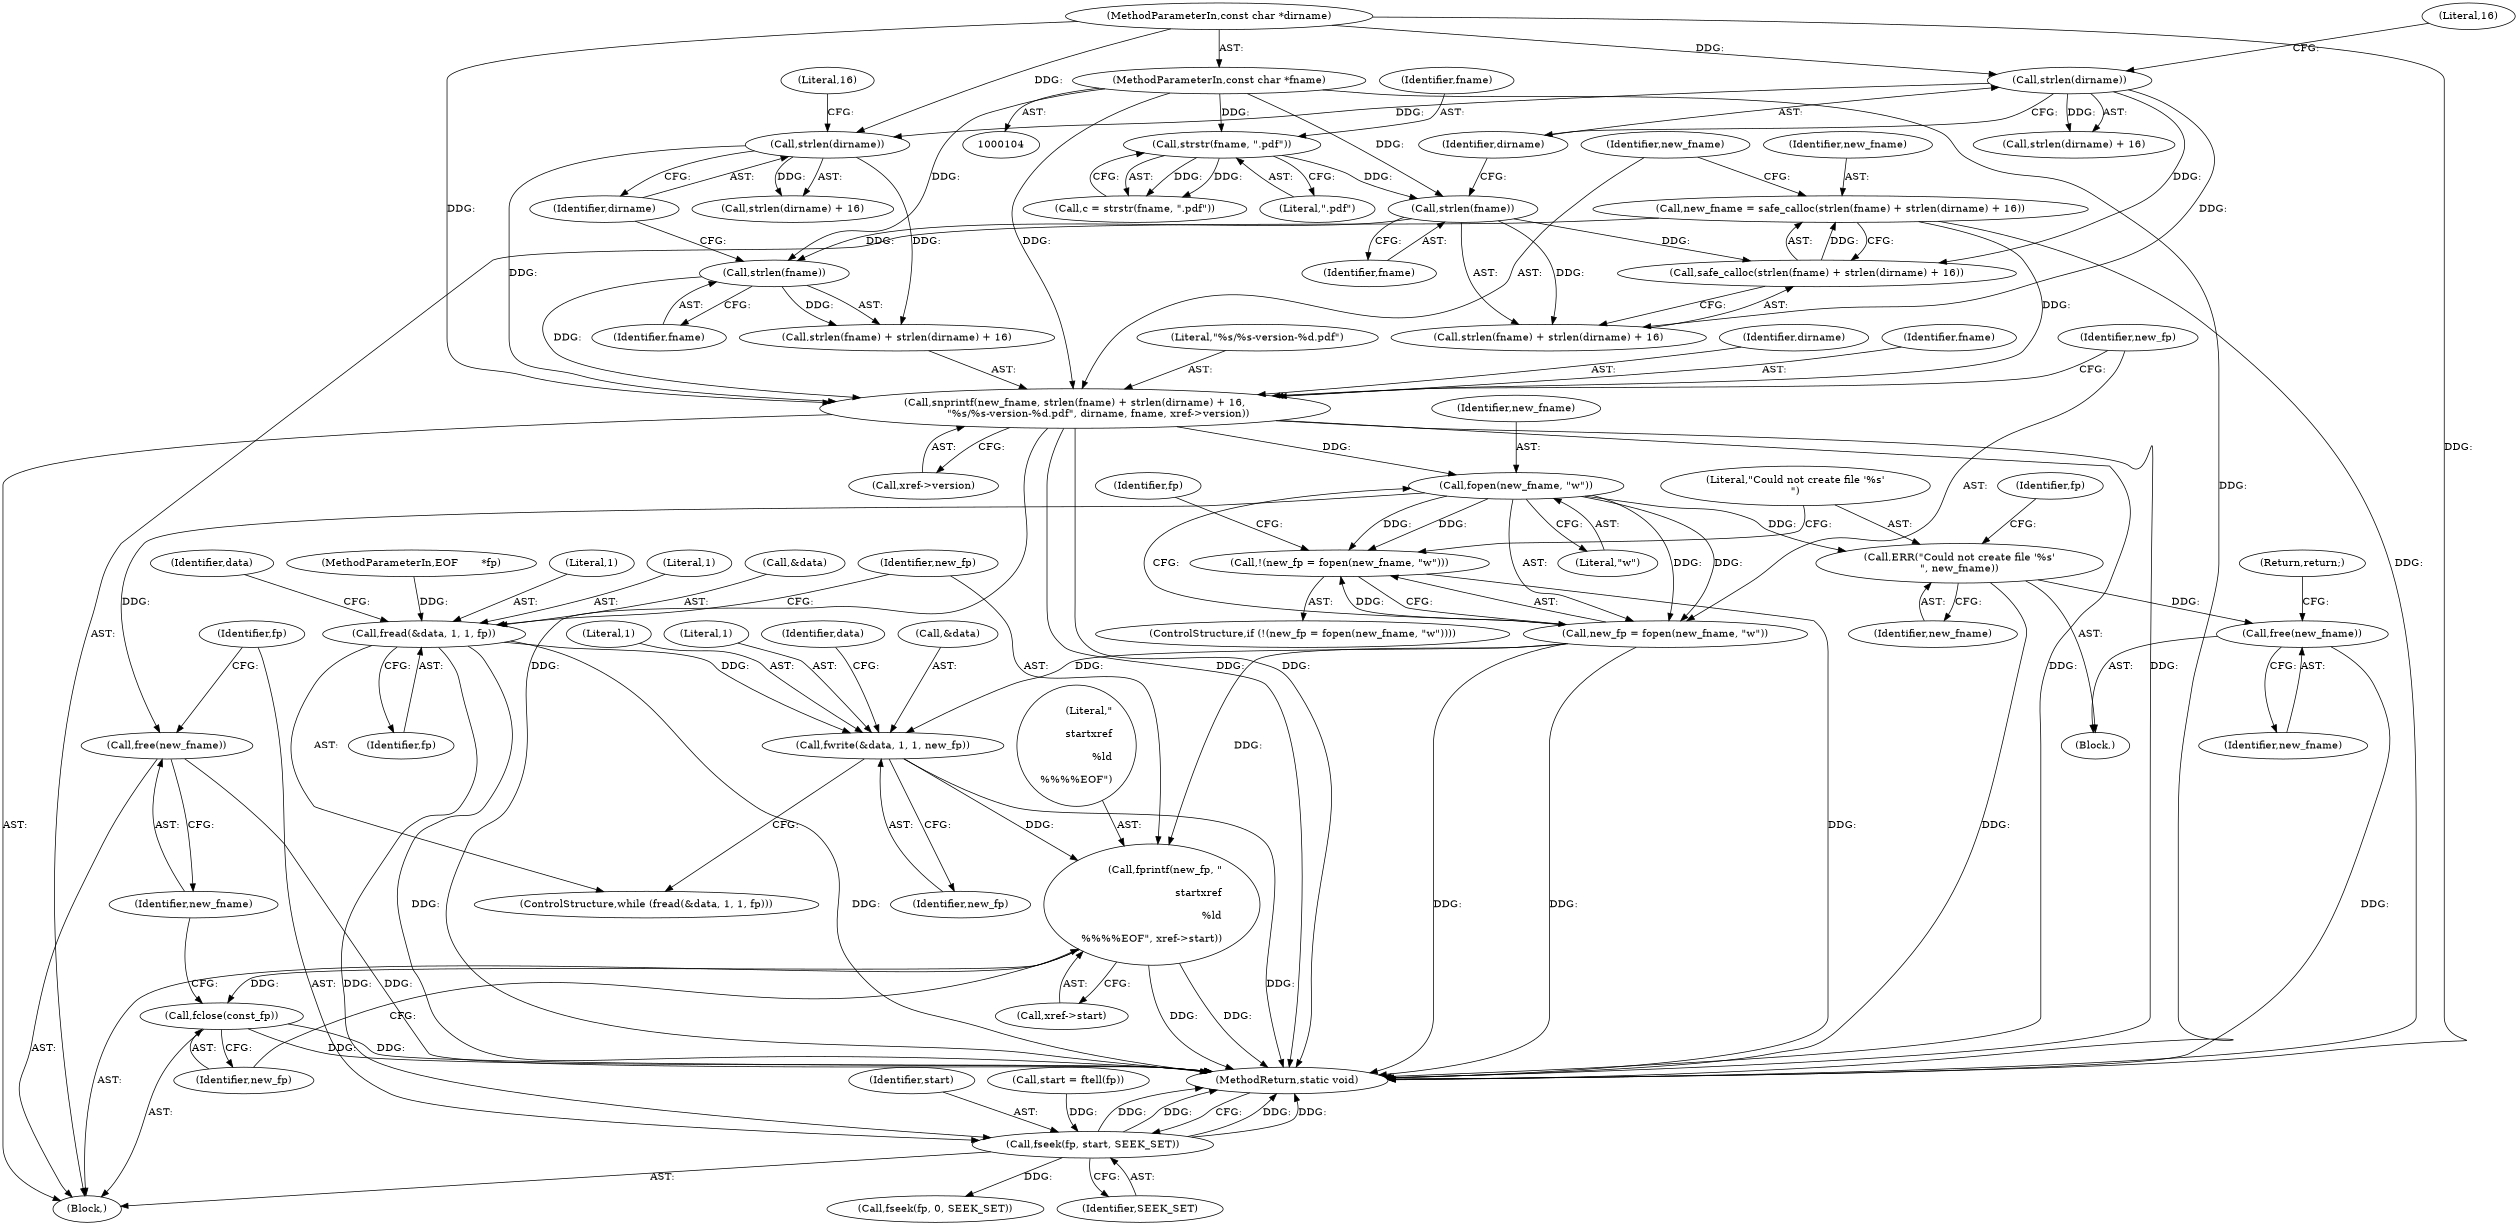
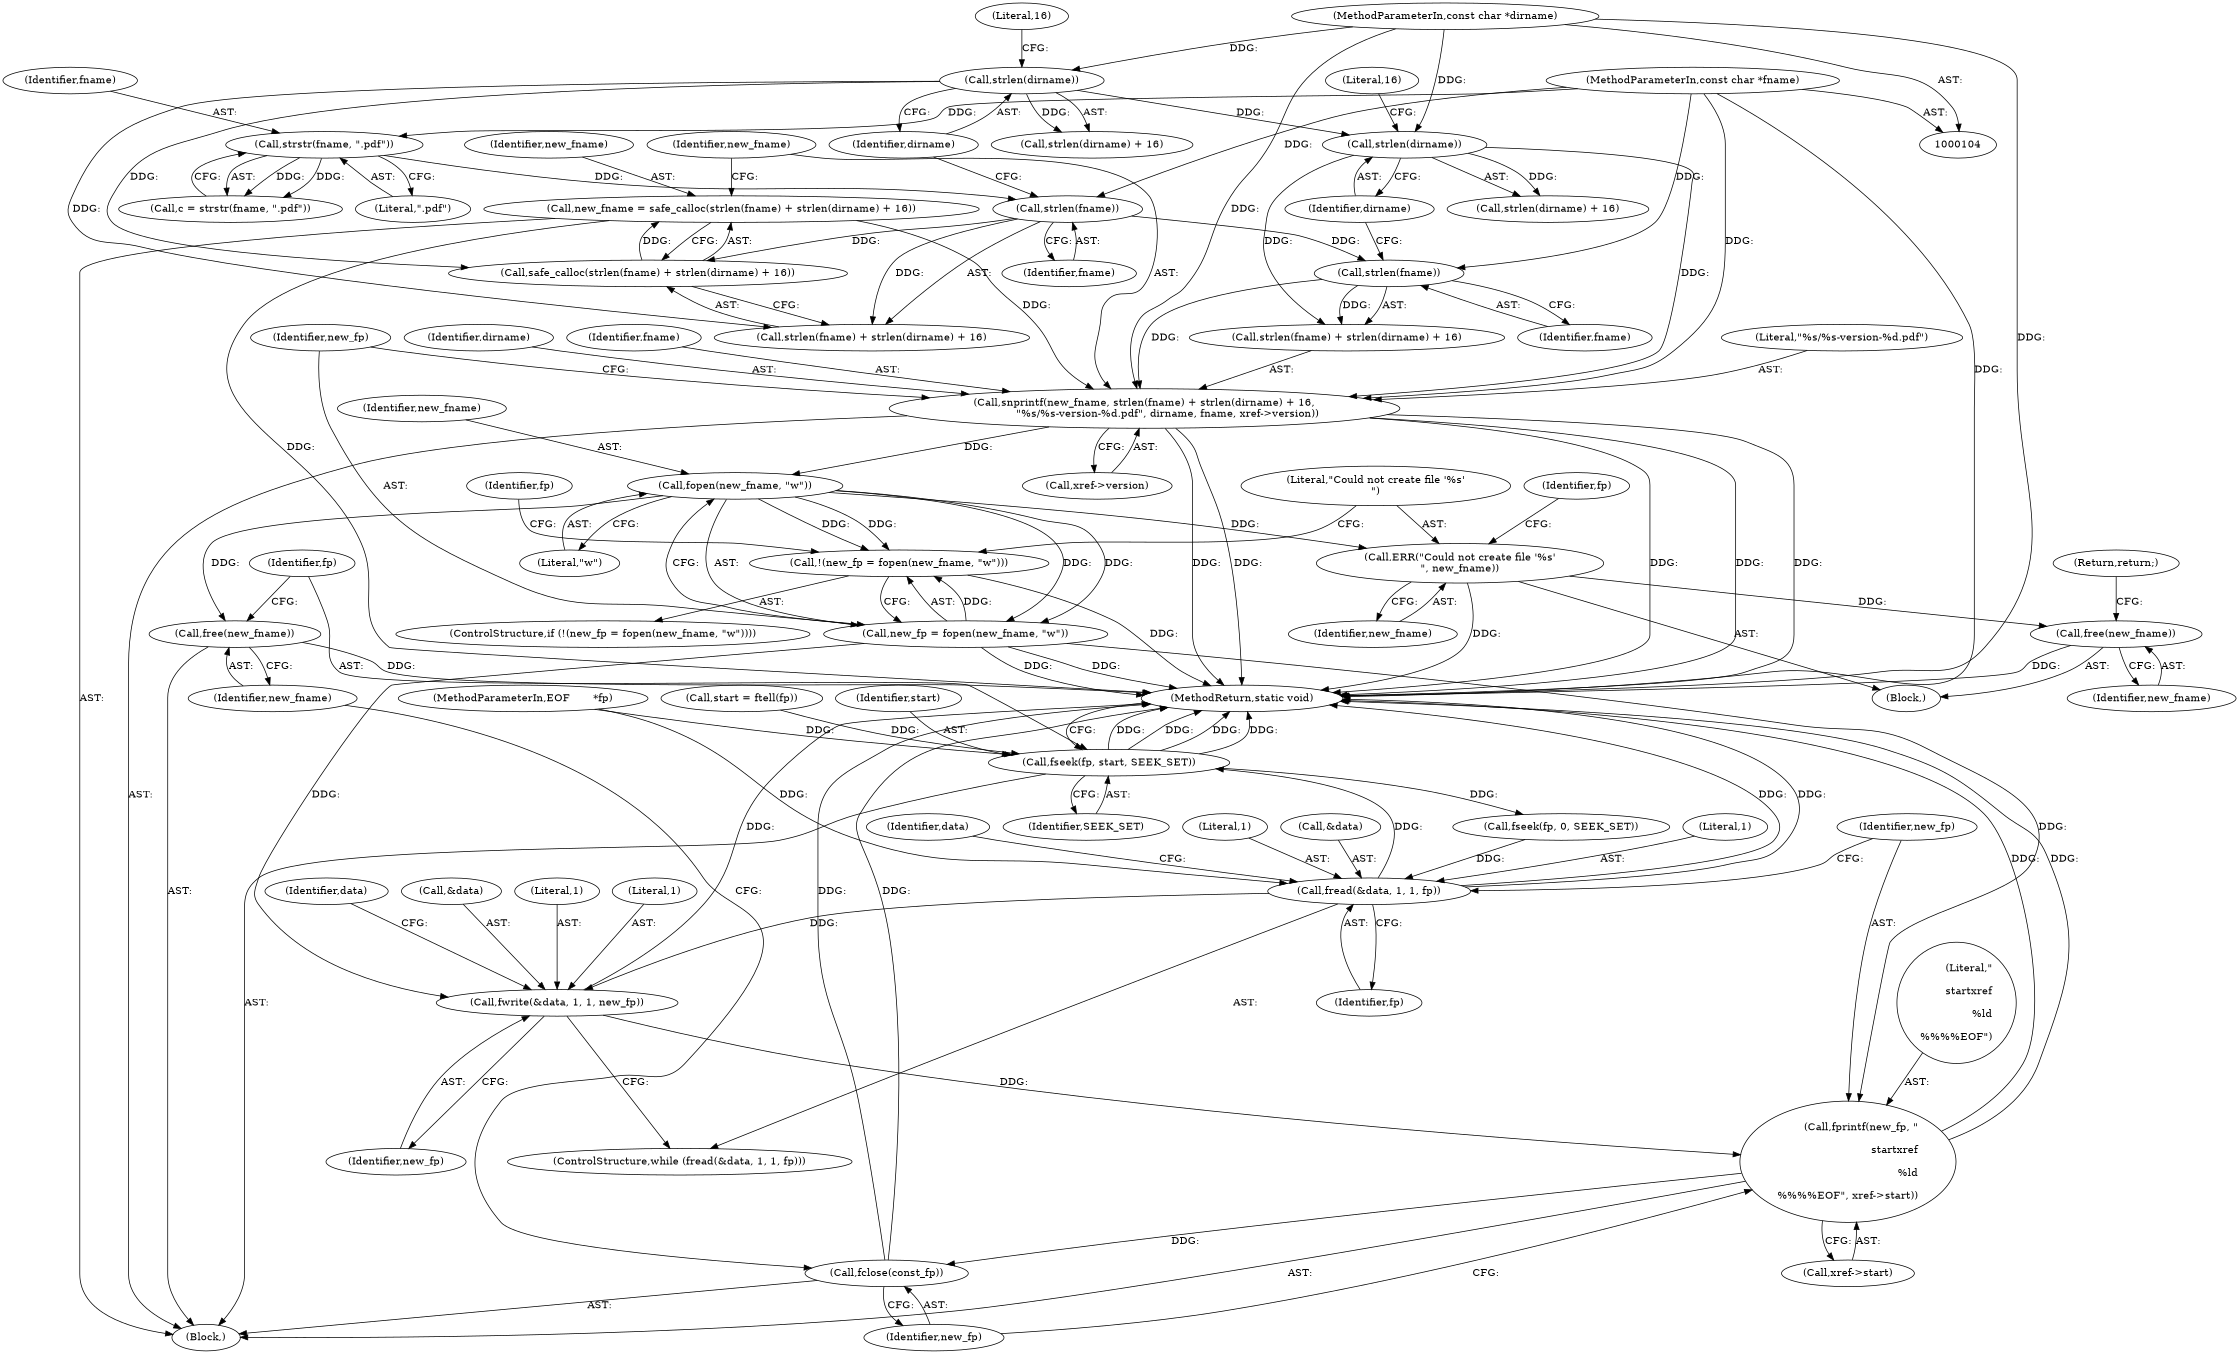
(1219, 45) -> (1773, 52)
none -> (799, 735)
none -> (1469, 858)
